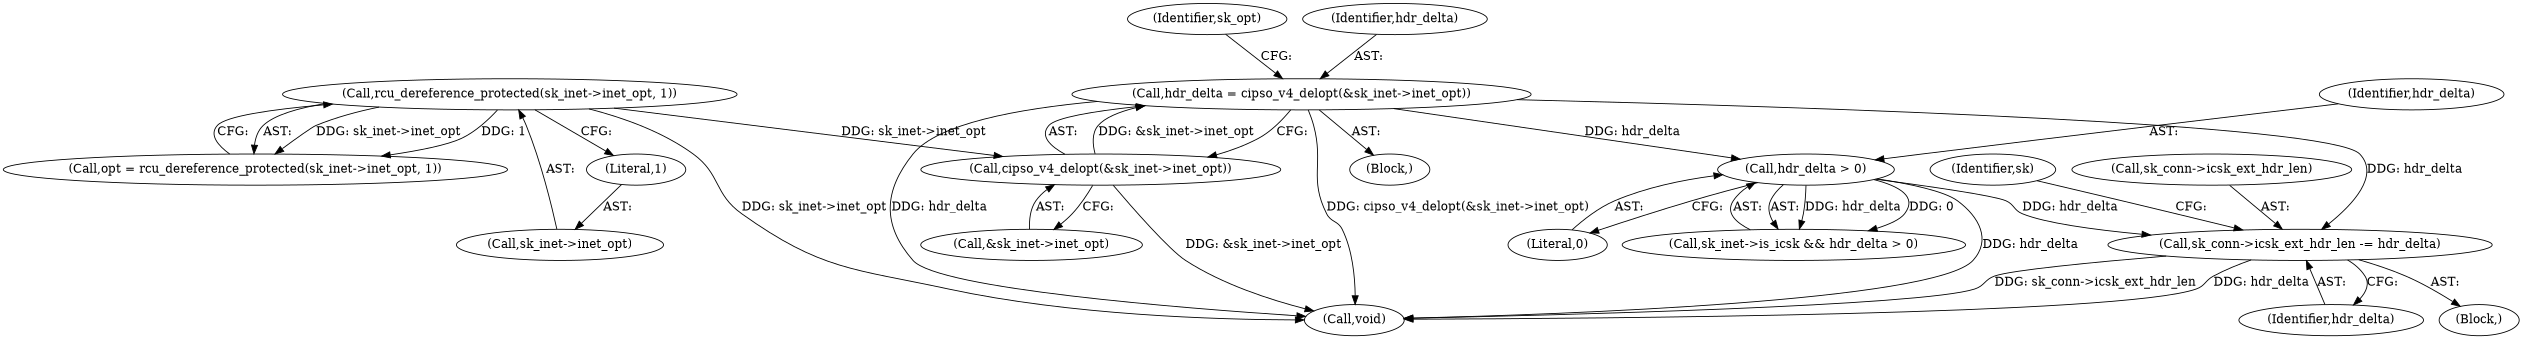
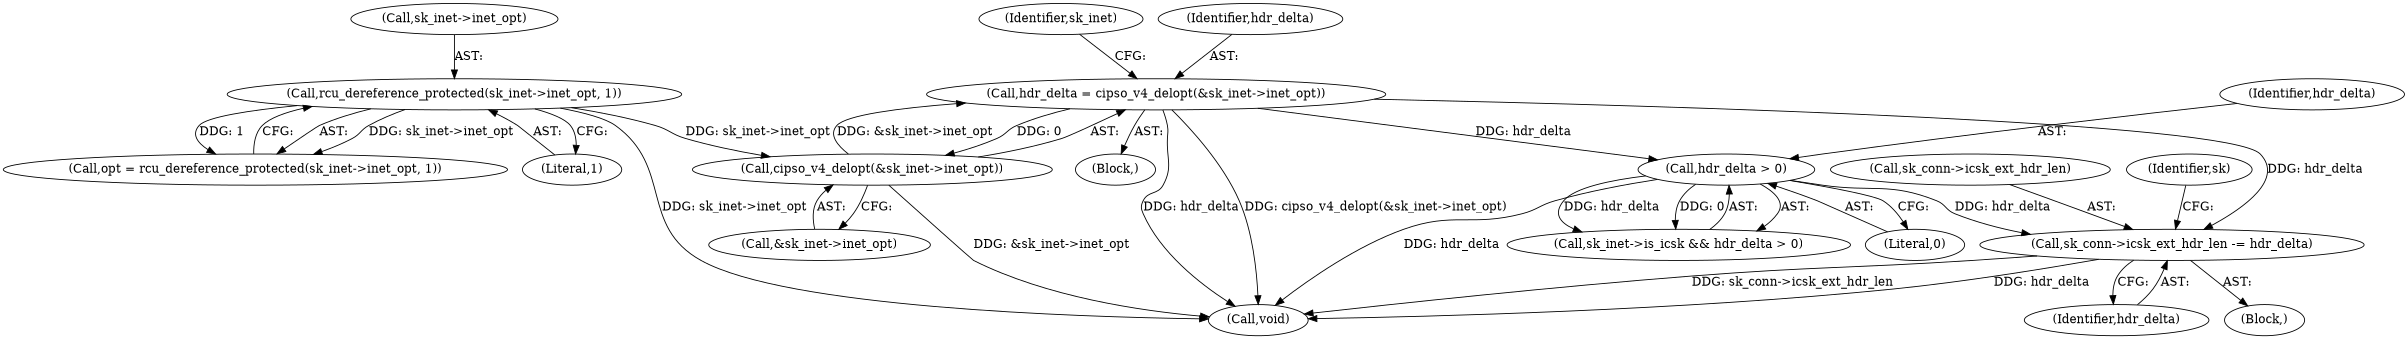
(1207, 19) -> (1061, 19)
(1294, 132) -> (1039, 132)
(601, 204) -> (527, 133)
